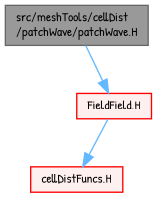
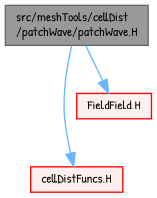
(99, 137) -> (64, 99)
